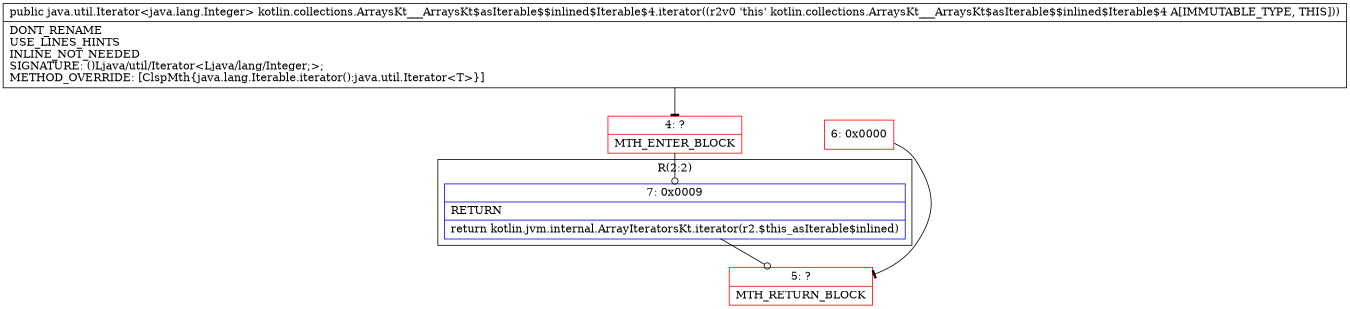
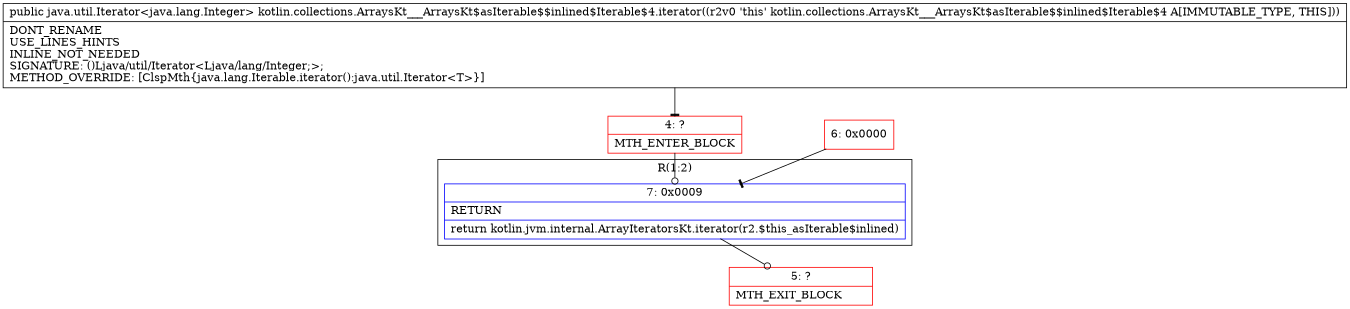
(675, 169) -> (675, 169)
(930, 213) -> (785, 166)
(801, 295) -> (789, 295)
